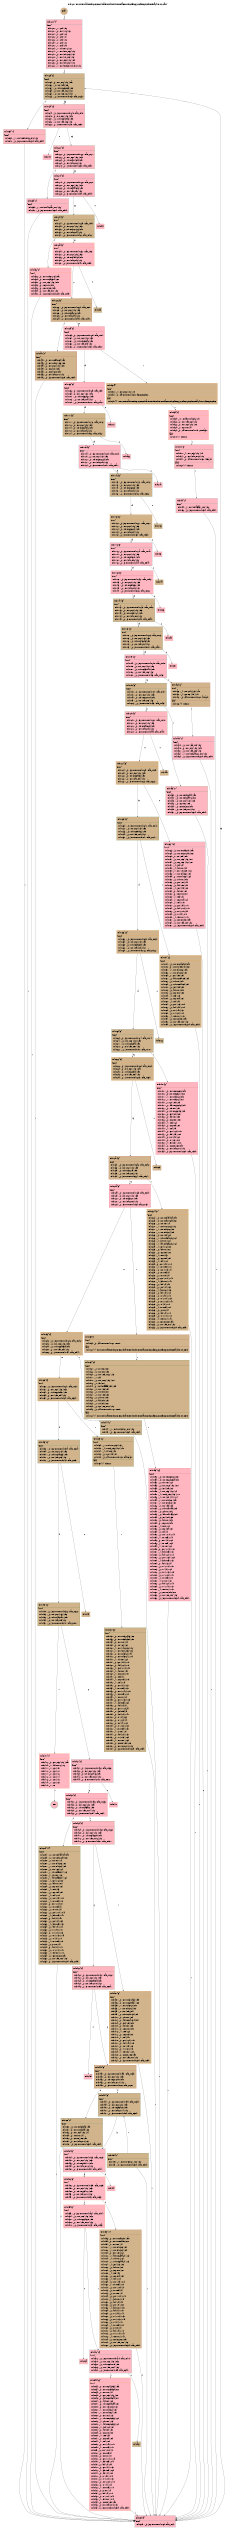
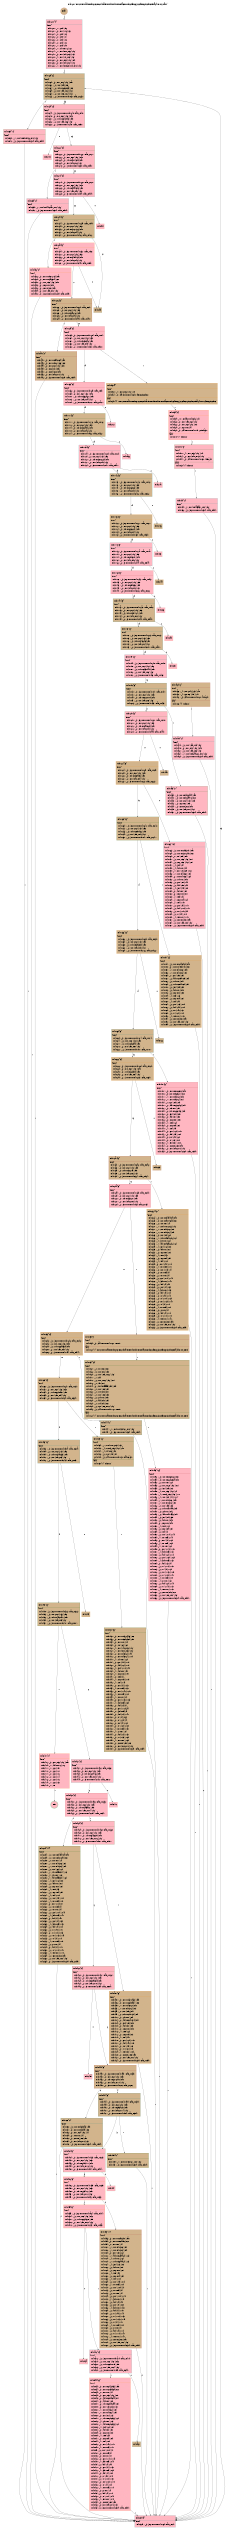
(74, 240) -> (102, 271)
(167, 680) -> none
(127, 2135) -> (121, 2134)
